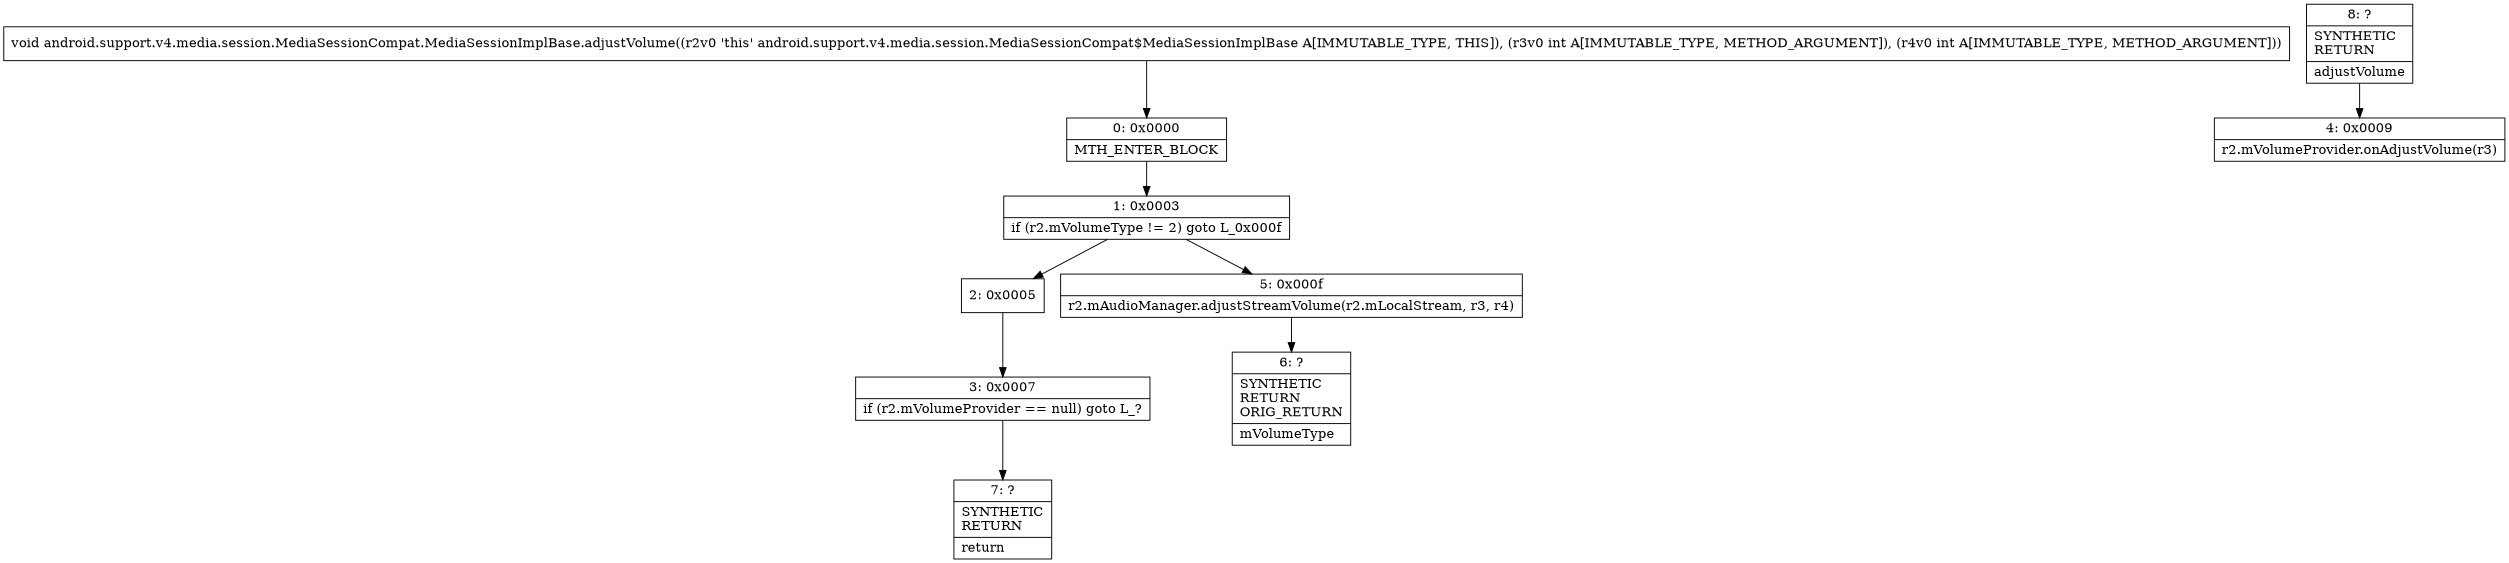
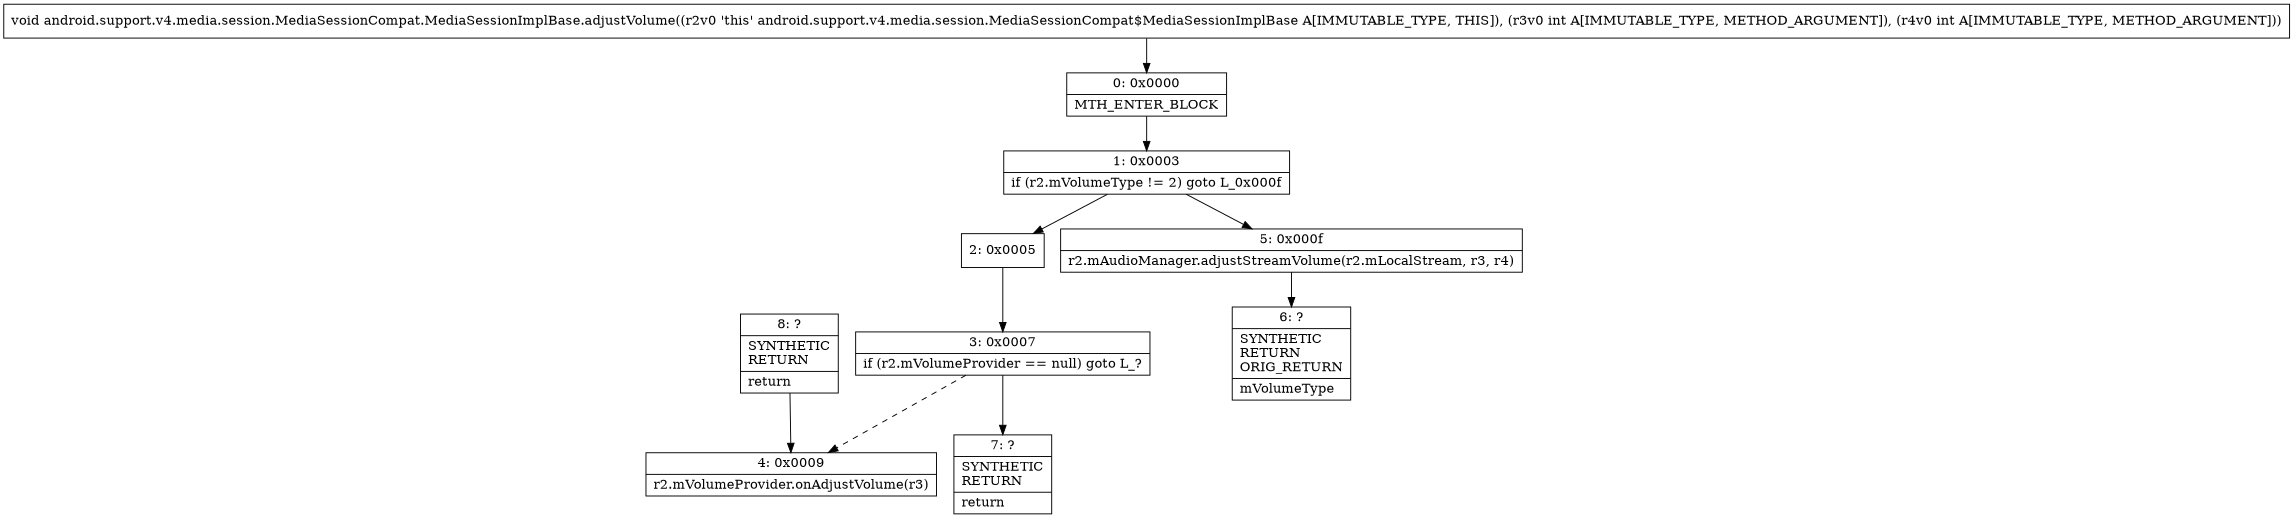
(2360, 72) -> (770, 382)
none -> (901, 412)
